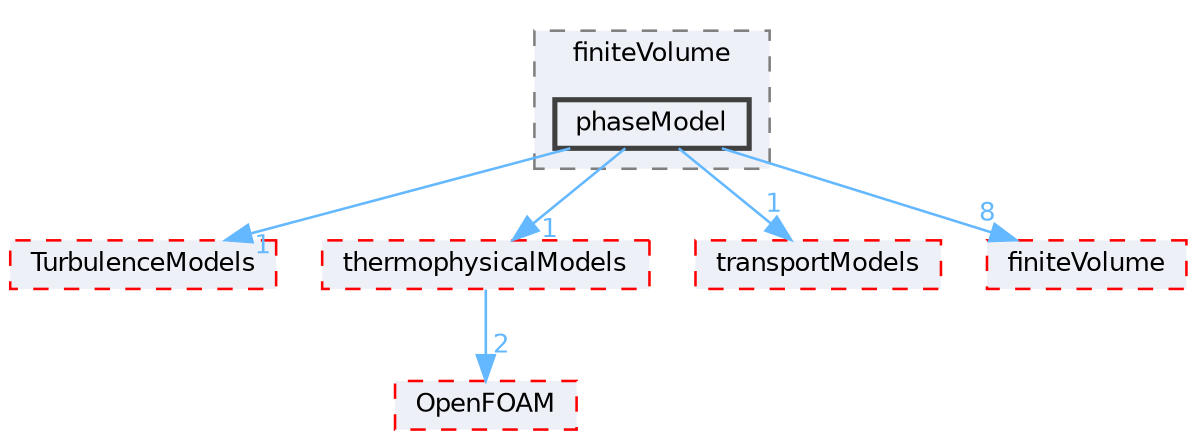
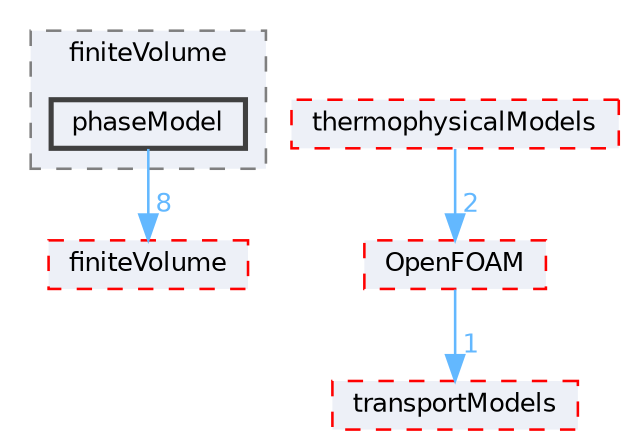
(579, 186) -> none
(725, 186) -> (455, 322)
(143, 265) -> none
